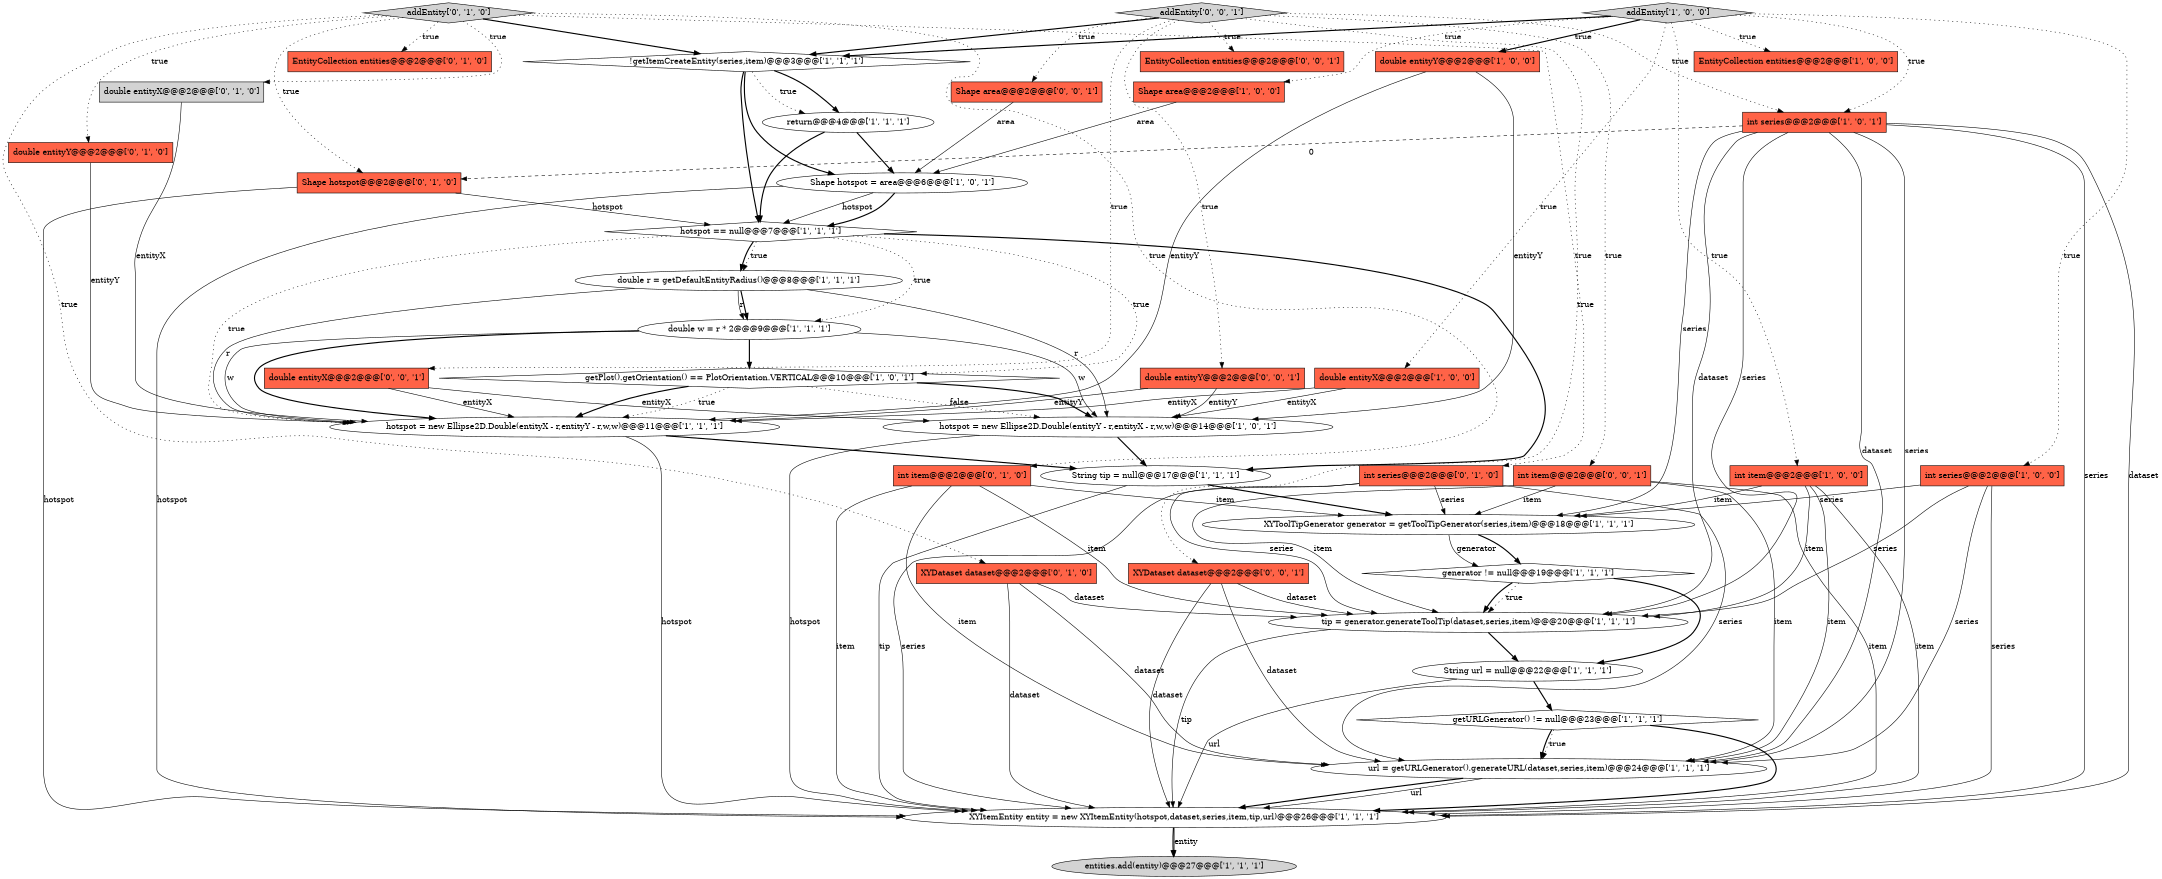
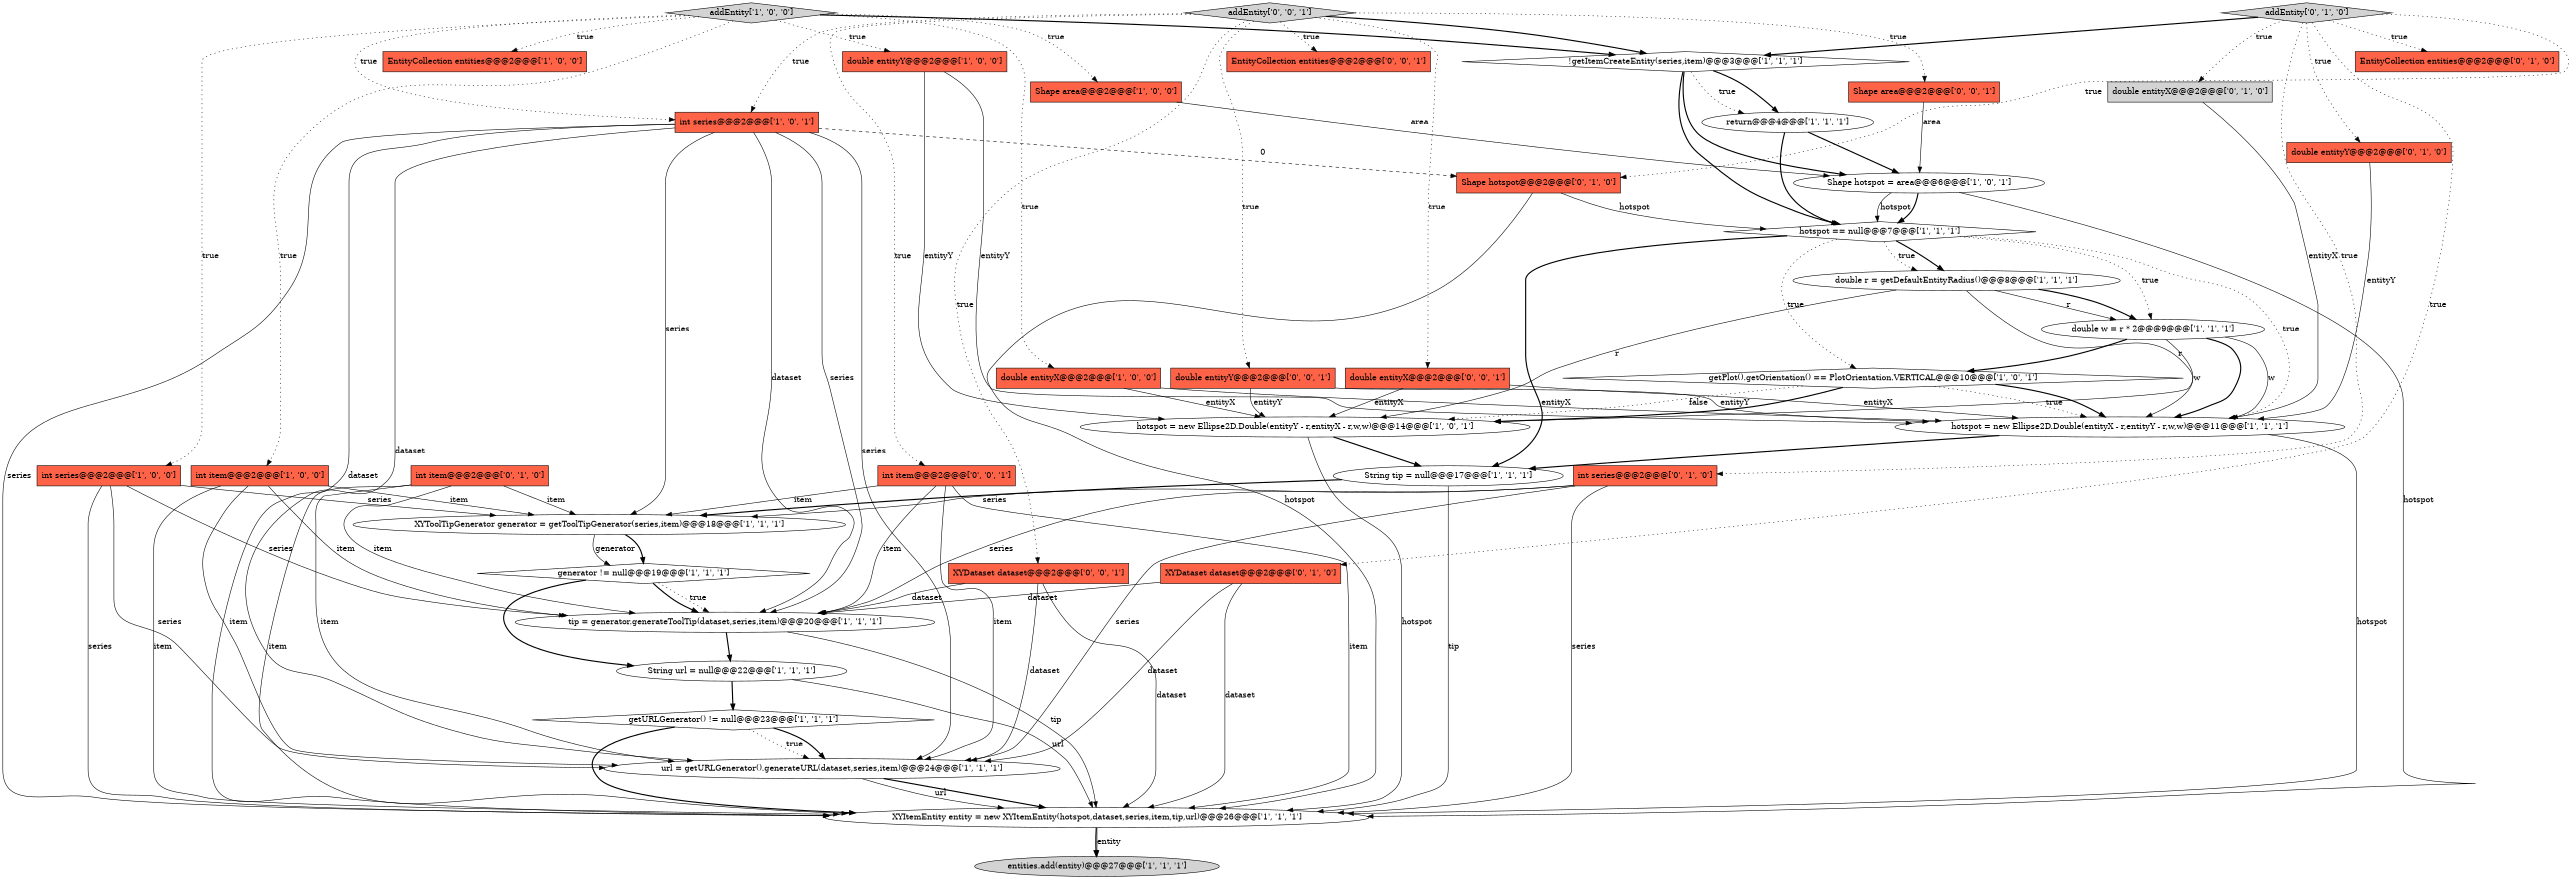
(1573, 35) -> (838, 37)
(1178, 282) -> none
